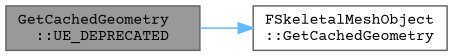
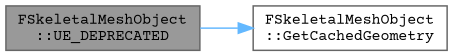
(103, 28) -> (103, 28)
